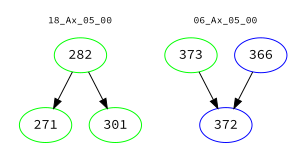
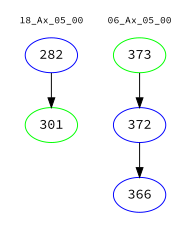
(80, 55) -> (51, 55)
(246, 86) -> (140, 155)
(46, 125) -> none
